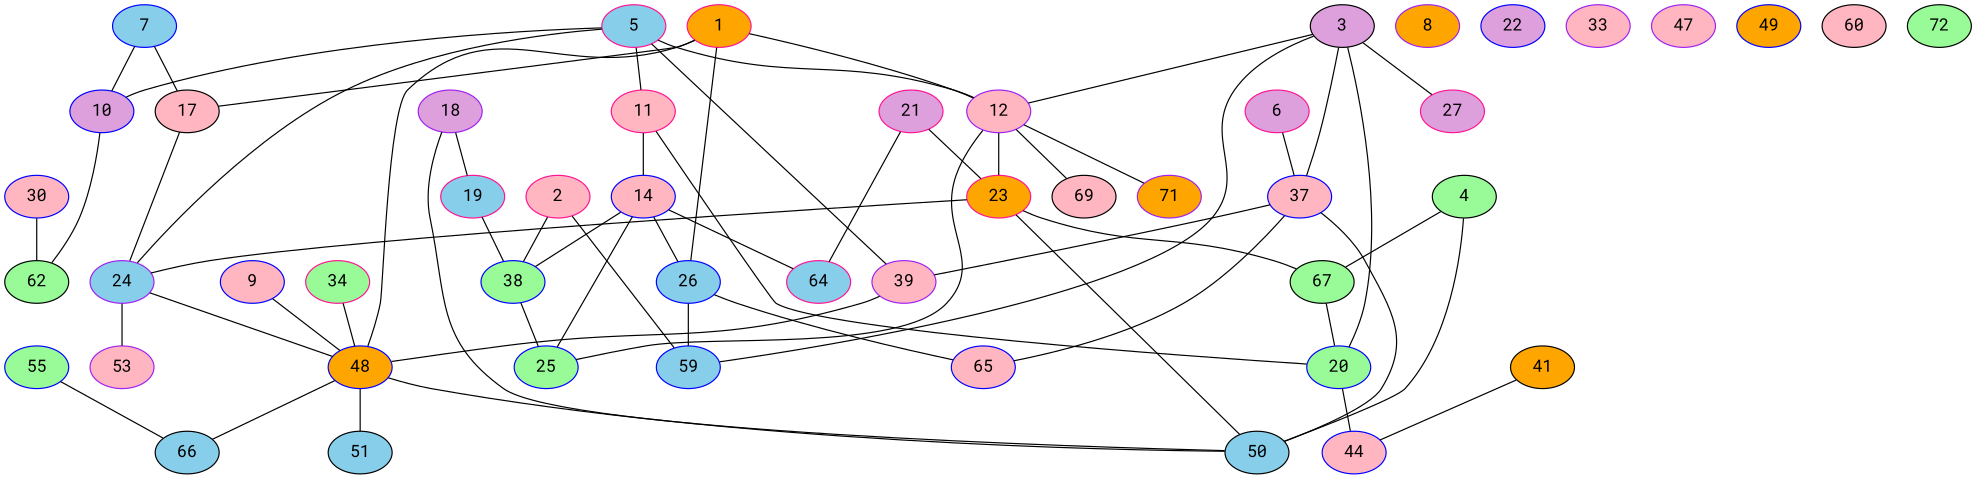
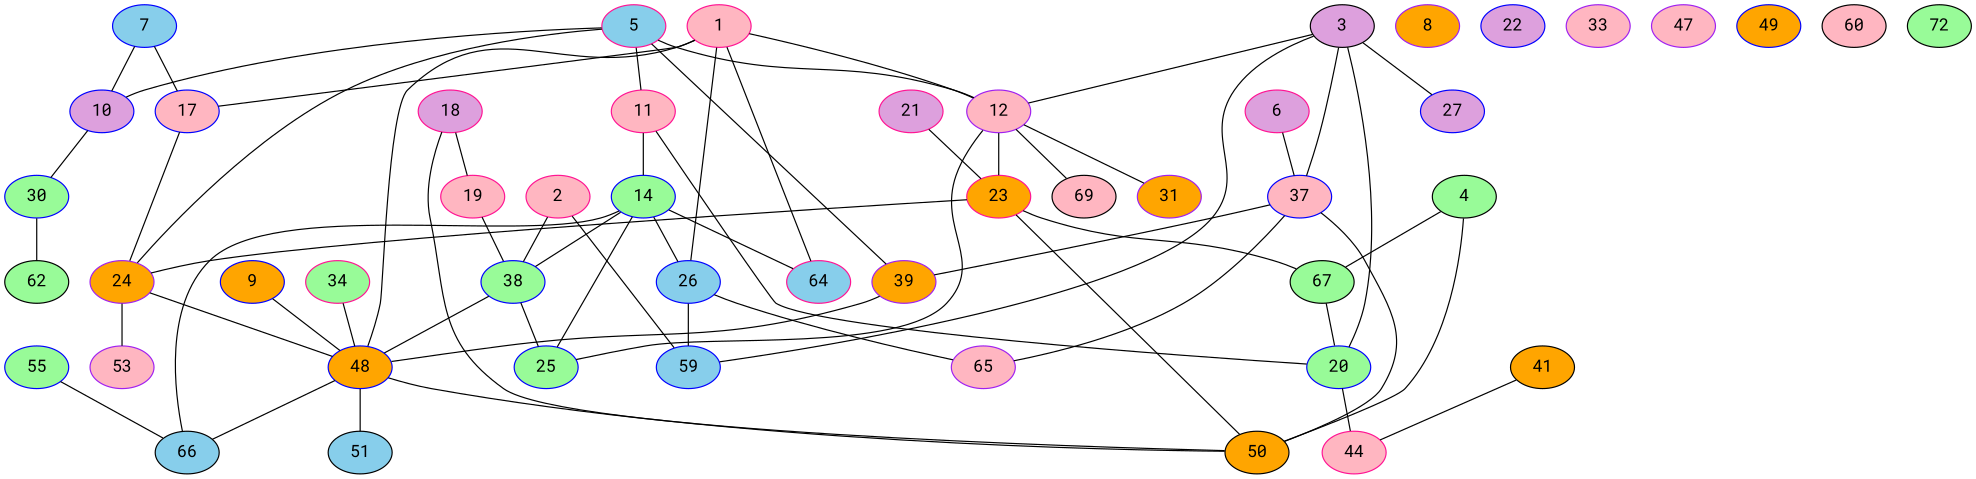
(719, 26) -> (719, 26)
(187, 111) -> (187, 111)
(450, 111) -> (450, 111)
(1452, 111) -> (1452, 111)
(37, 197) -> (37, 197)
(473, 197) -> (473, 197)
(643, 197) -> (643, 197)
(865, 197) -> (763, 138)
(1169, 197) -> (1169, 197)
(85, 201) -> (69, 154)
none -> (322, 228)
(122, 282) -> (122, 282)
(252, 282) -> (252, 282)
(904, 282) -> (904, 282)
none -> (437, 325)
(983, 367) -> (983, 367)
(1257, 453) -> (1257, 453)
(1354, 453) -> (1354, 453)
